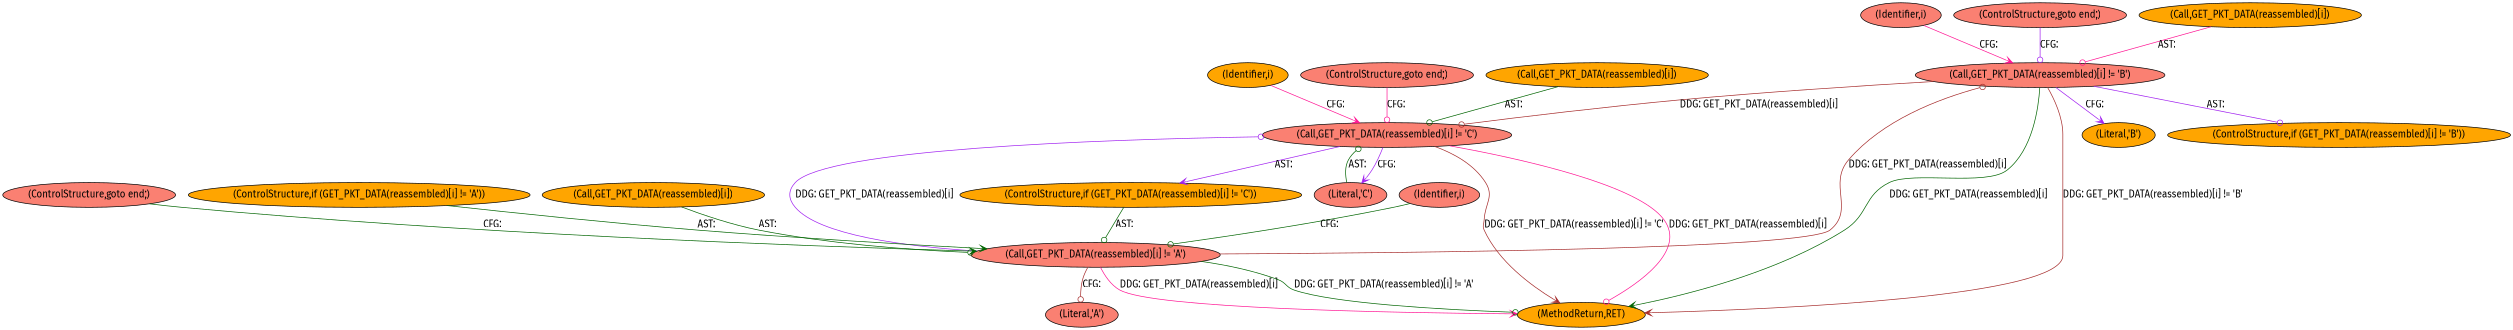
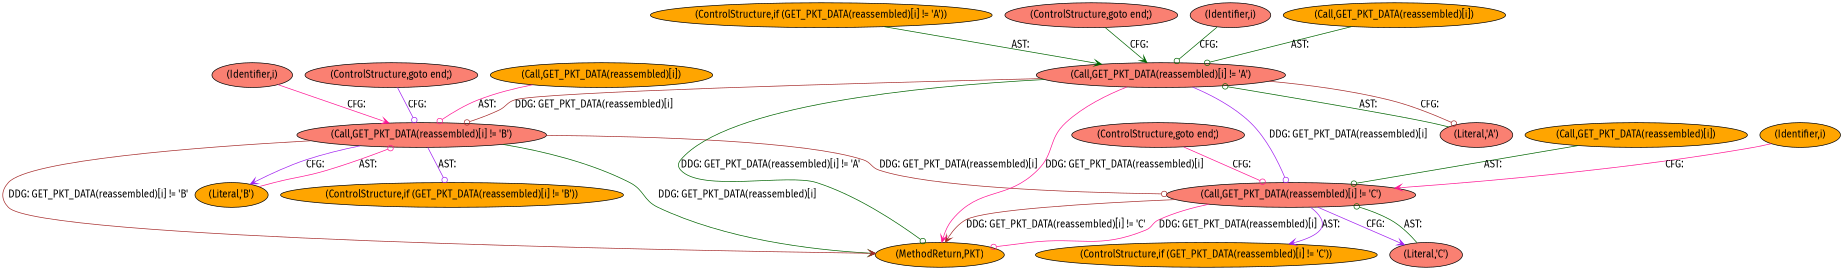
none -> (324, 171)
(1115, 223) -> (1339, 106)
(1581, 315) -> (940, 255)
